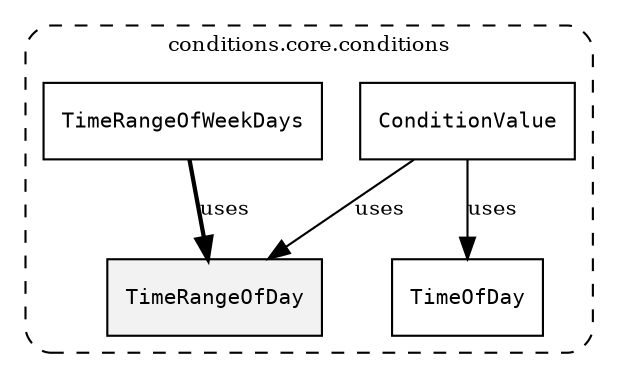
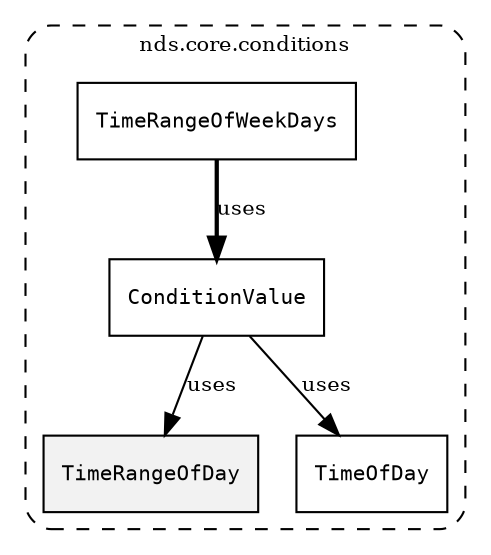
(309, 46) -> (245, 46)
(197, 199) -> (217, 199)
